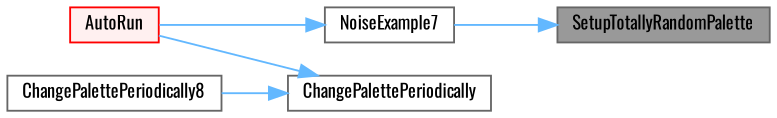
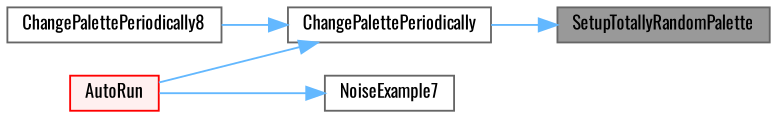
(496, 25) -> (515, 25)
